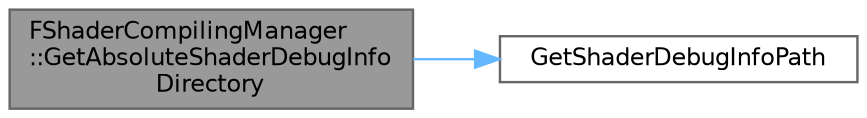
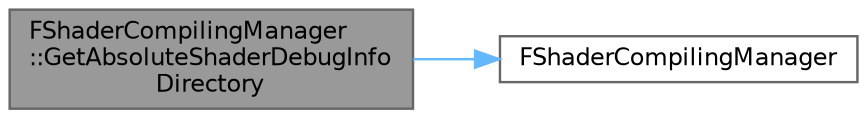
(679, 59) -> (679, 59)
